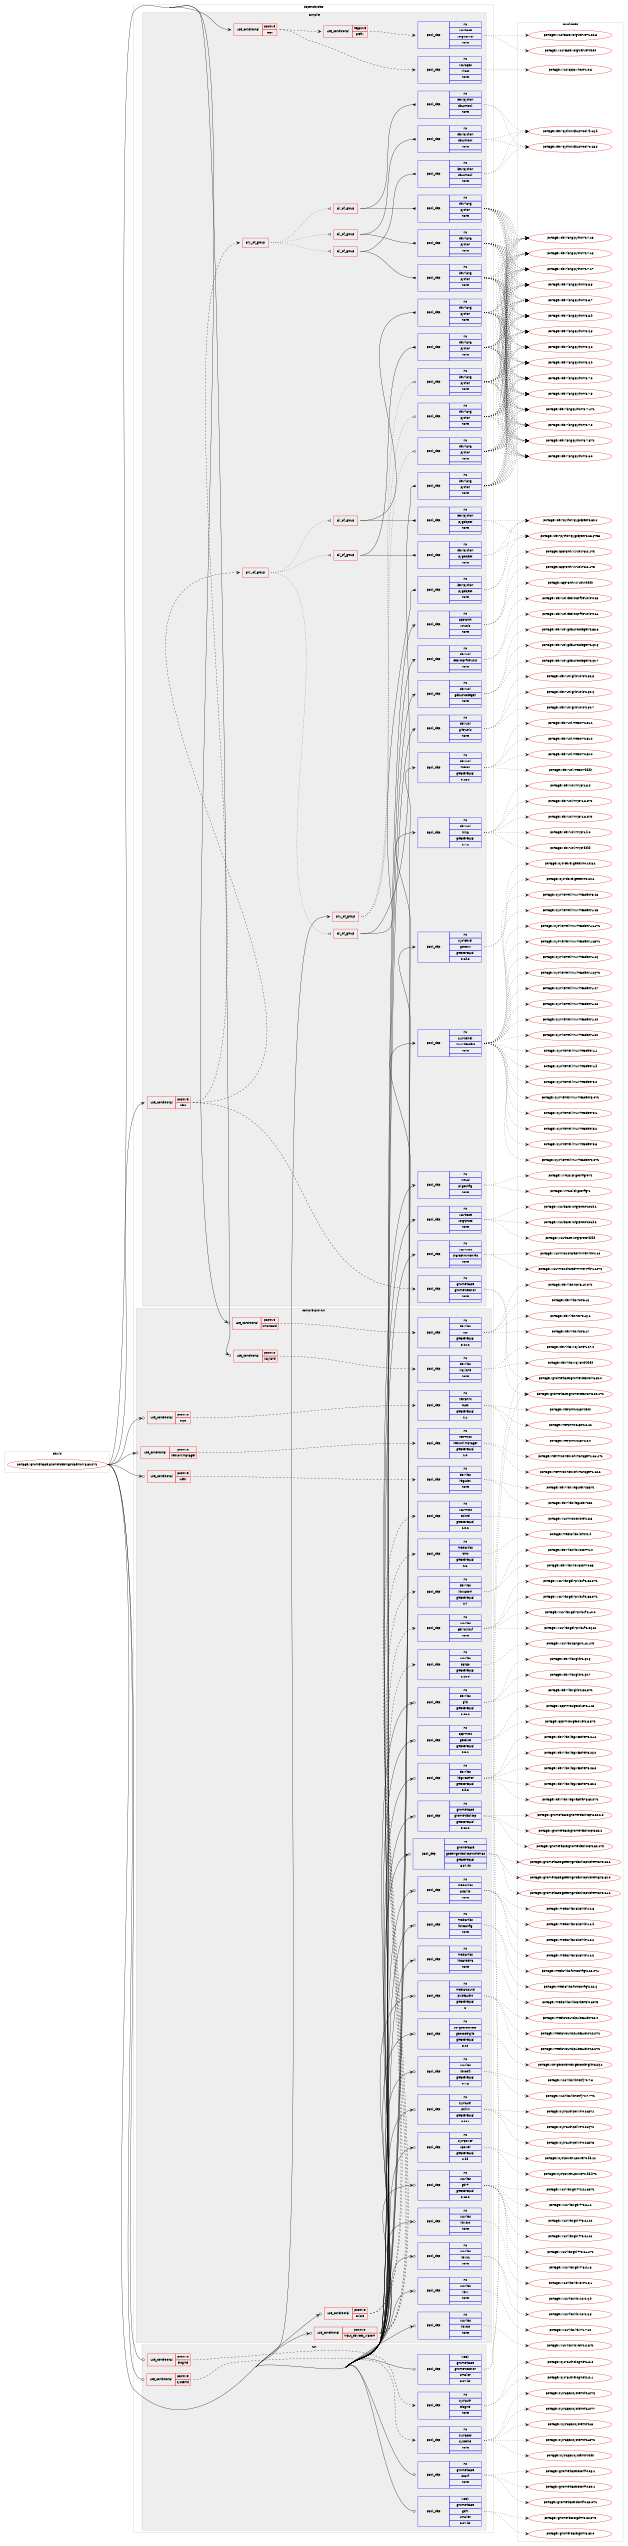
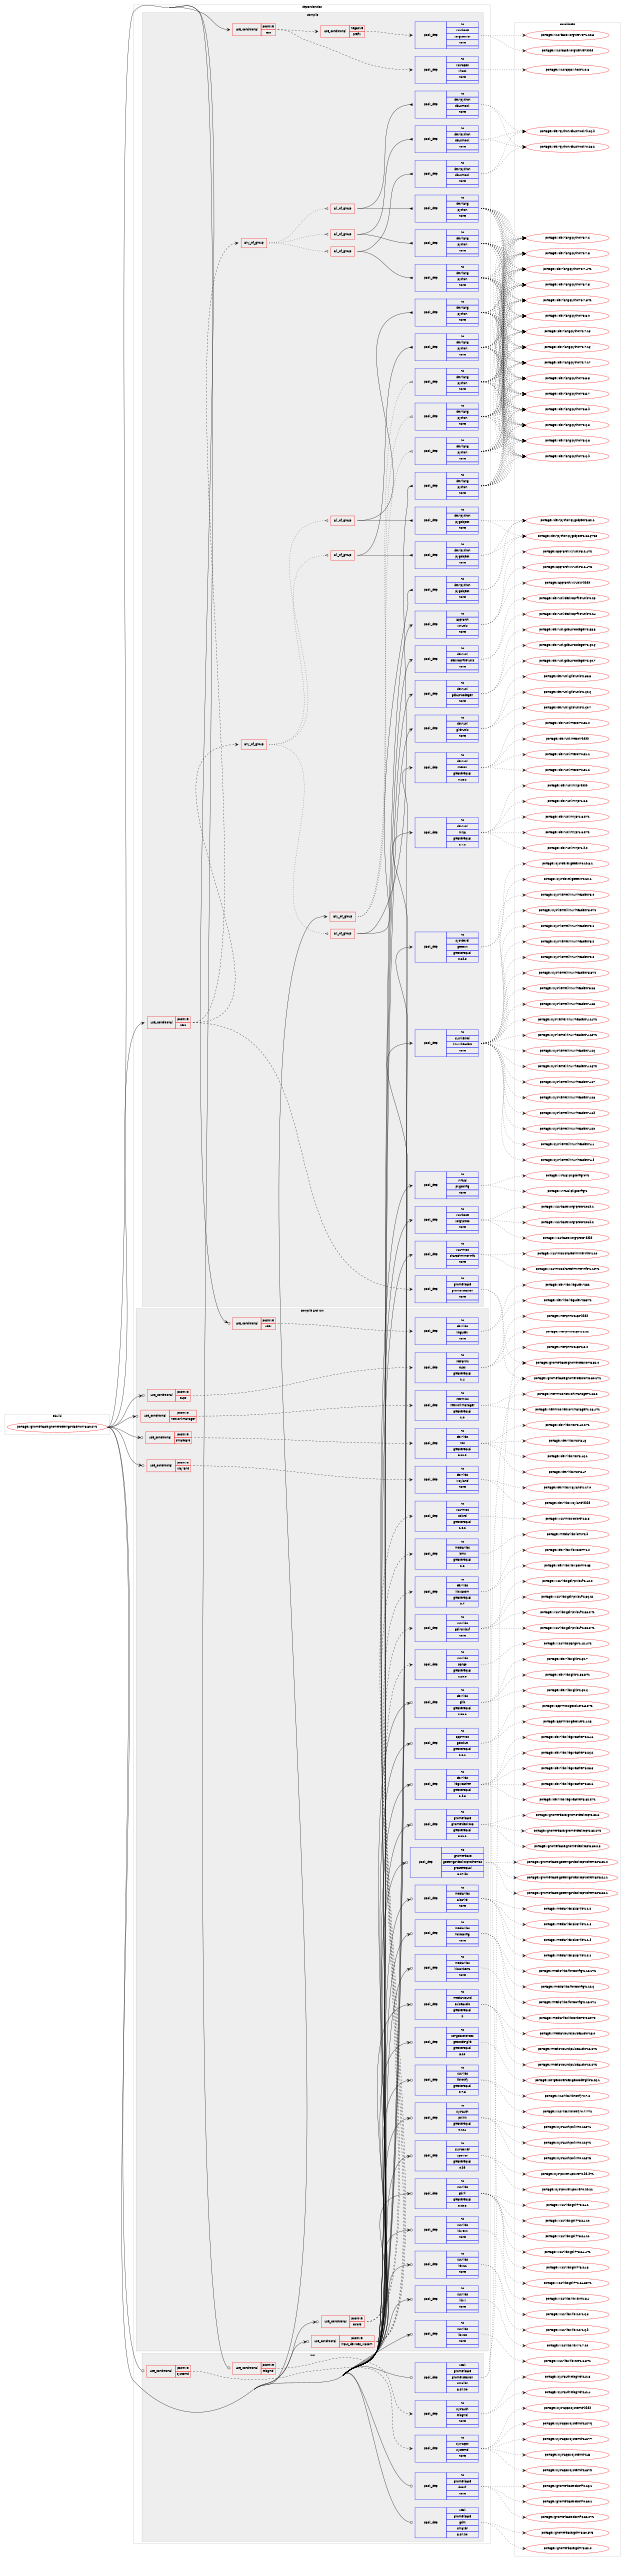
none -> (567, 1971)
